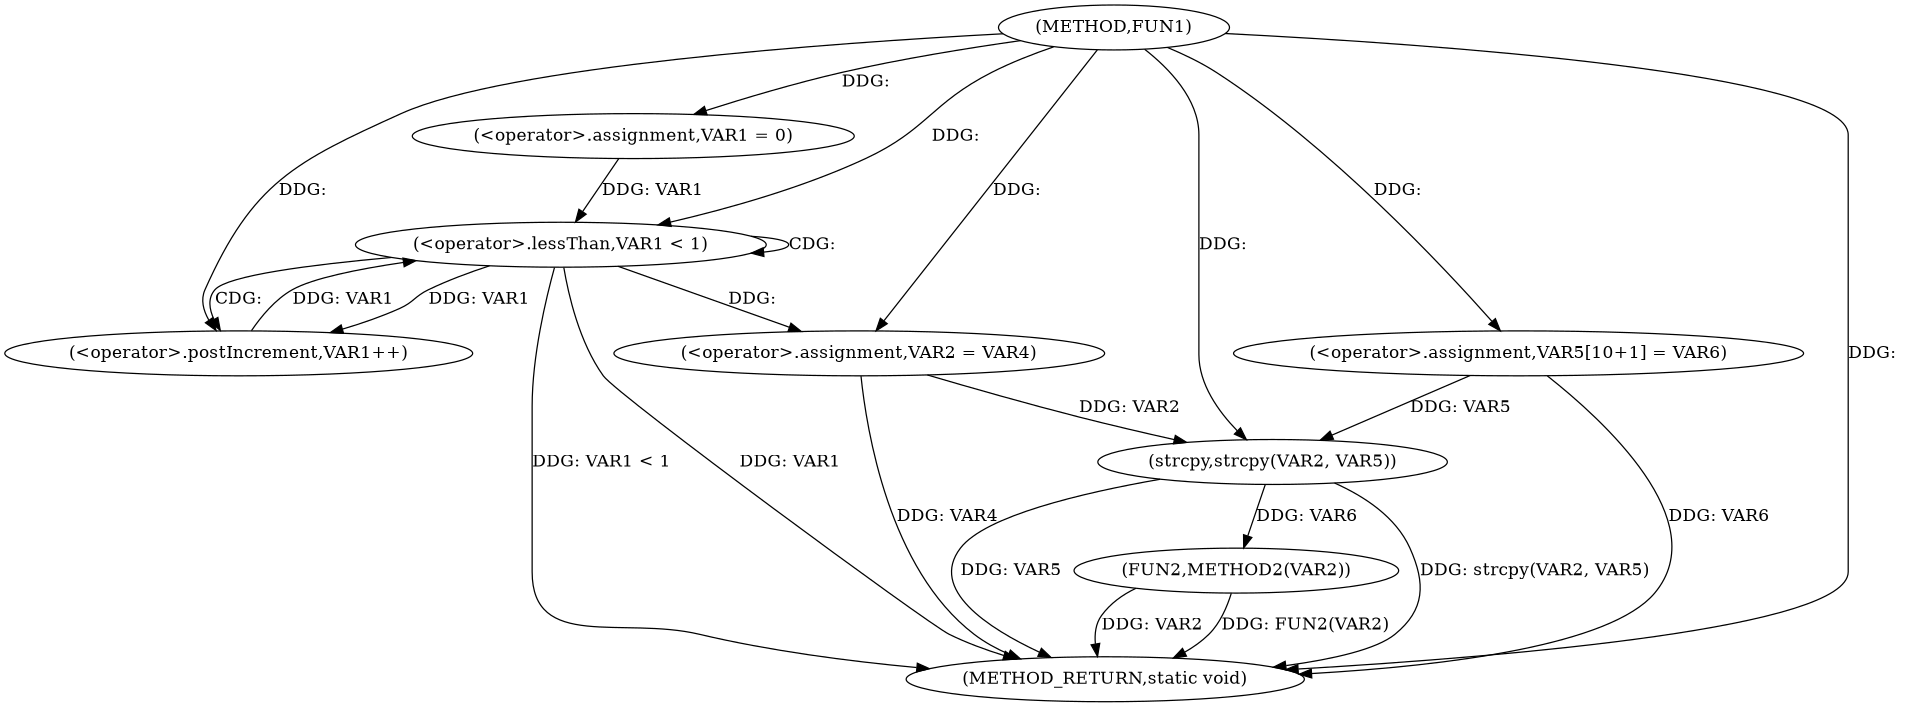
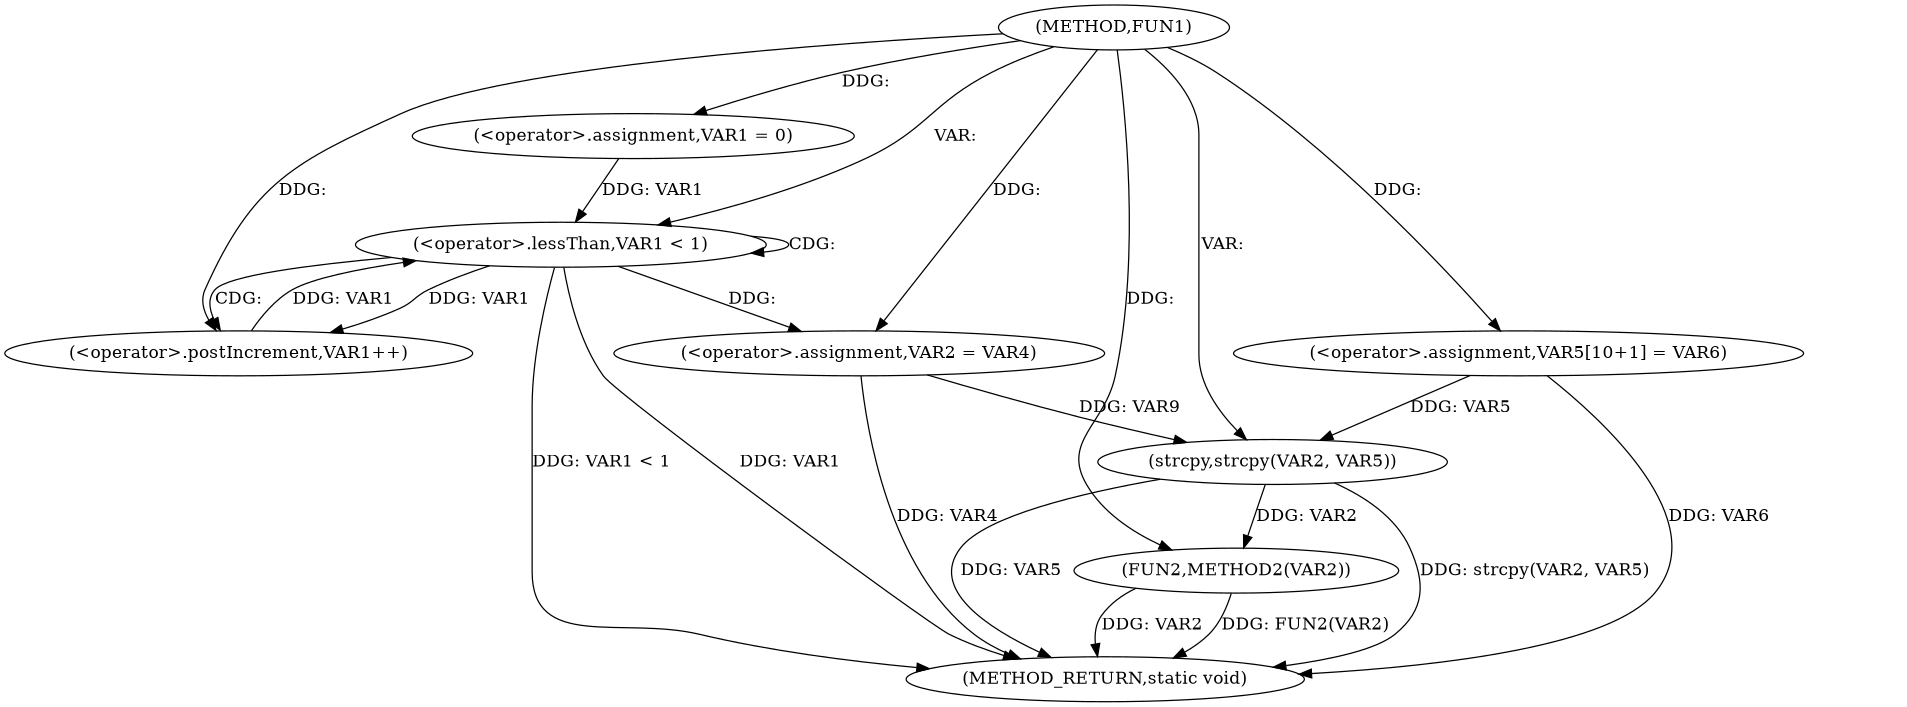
(959, 136) -> (959, 136)
(1226, 245) -> (1226, 245)
(1848, 317) -> (1124, 321)
(1130, 408) -> (1130, 408)
(1308, 516) -> (1308, 516)
